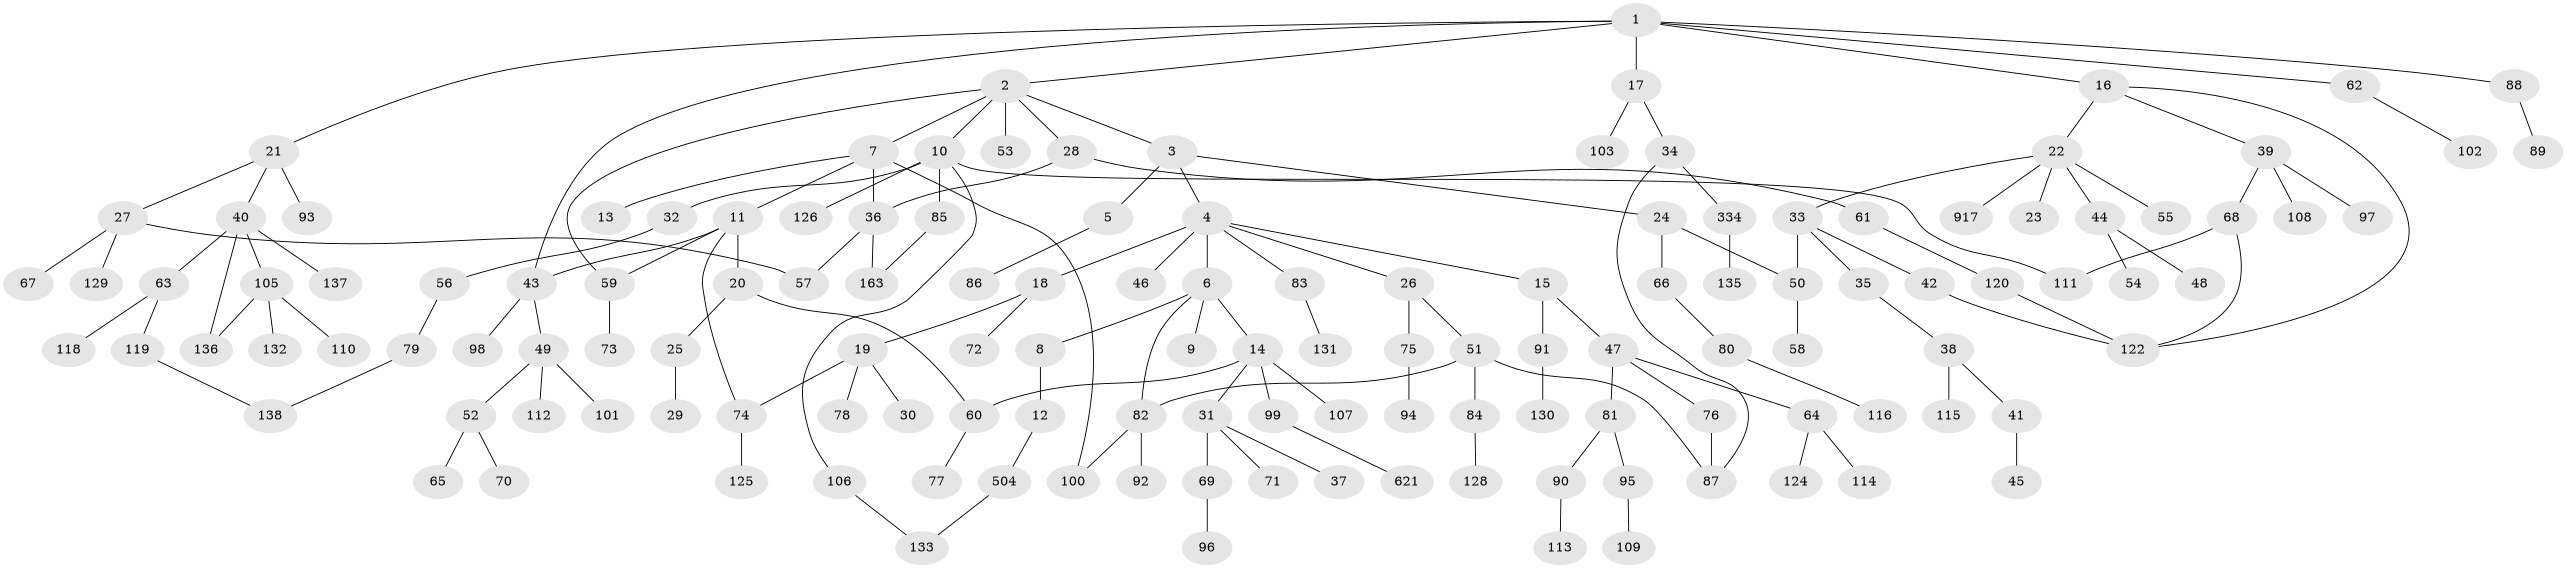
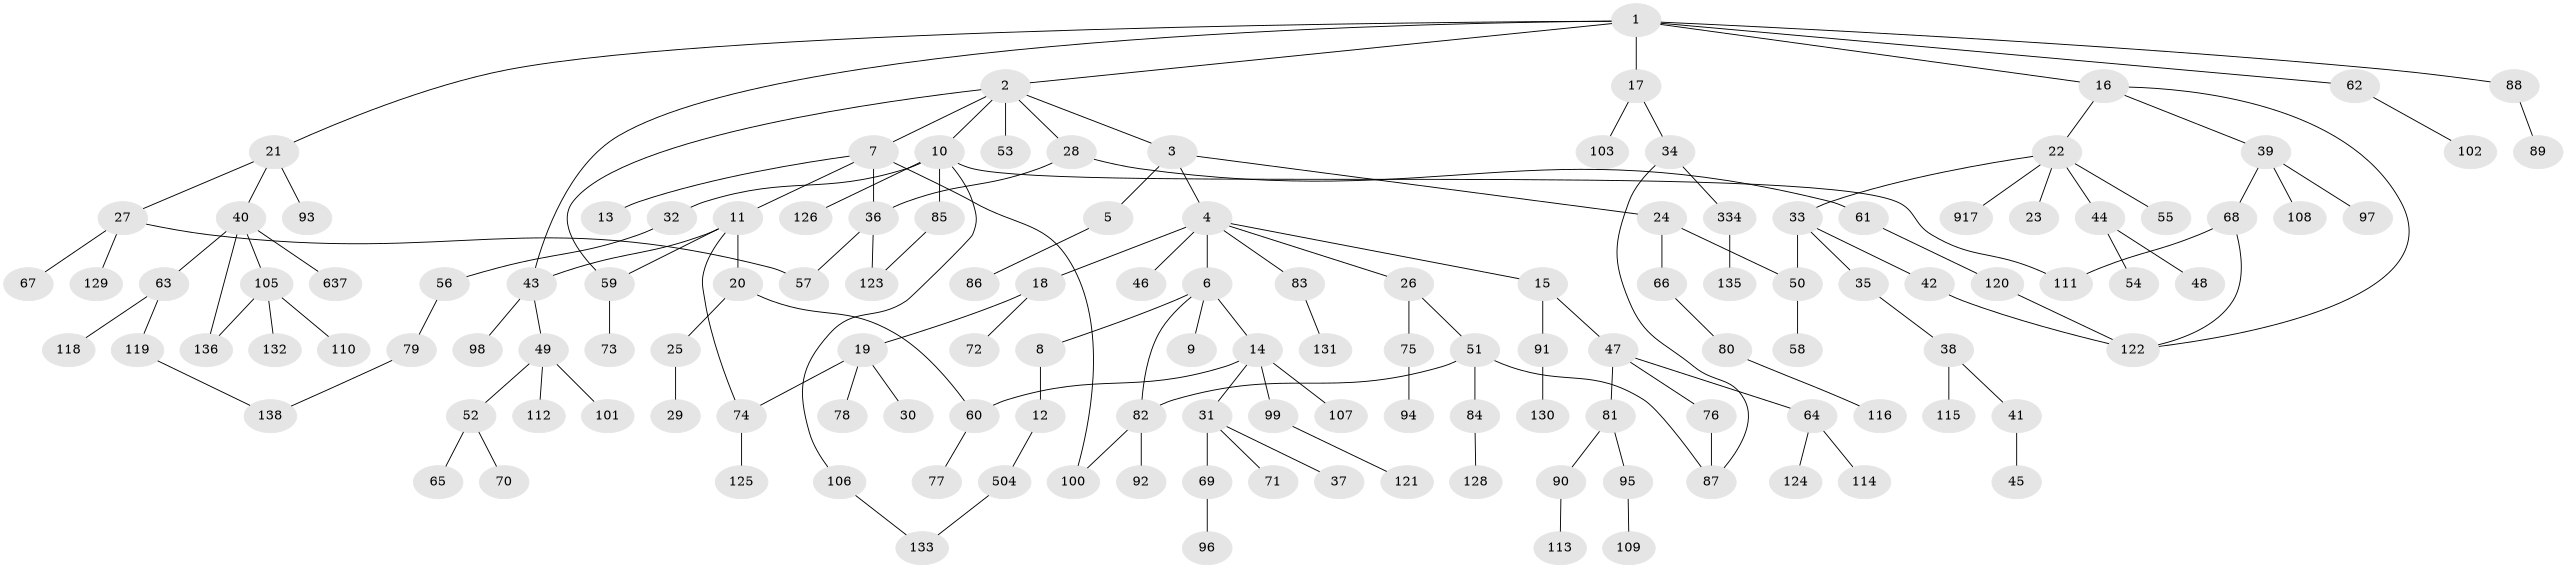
(336, 284) -> (336, 284)
(872, 284) -> (872, 284)
(1407, 482) -> (1407, 482)
